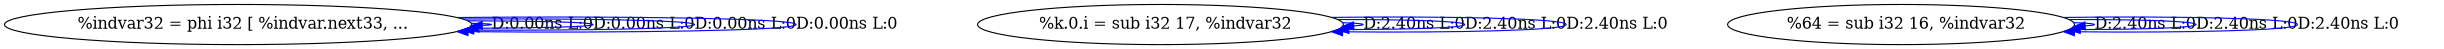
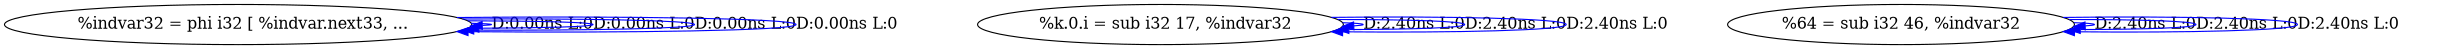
(1901, 25) -> (1901, 25)
